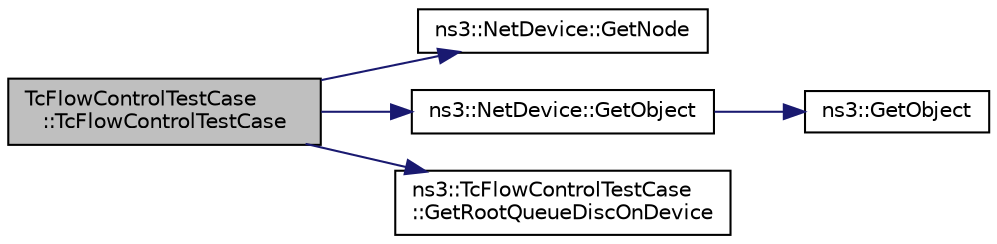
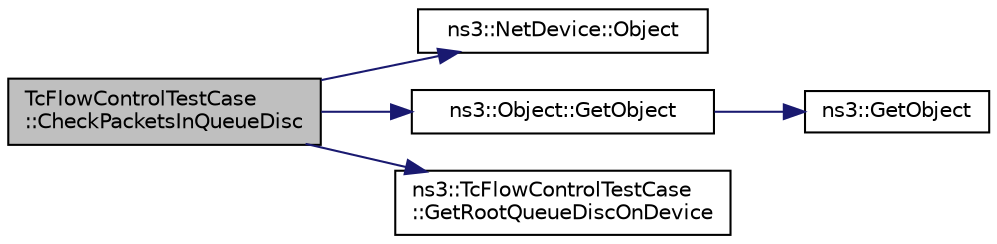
(563, 31) -> (563, 31)
(165, 112) -> (165, 112)
(563, 112) -> (563, 112)
